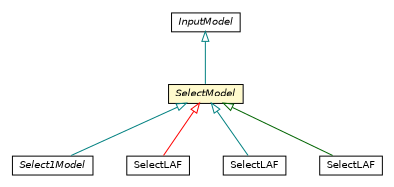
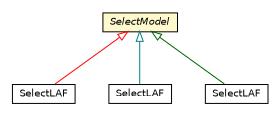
(205, 22) -> none
(52, 165) -> none
